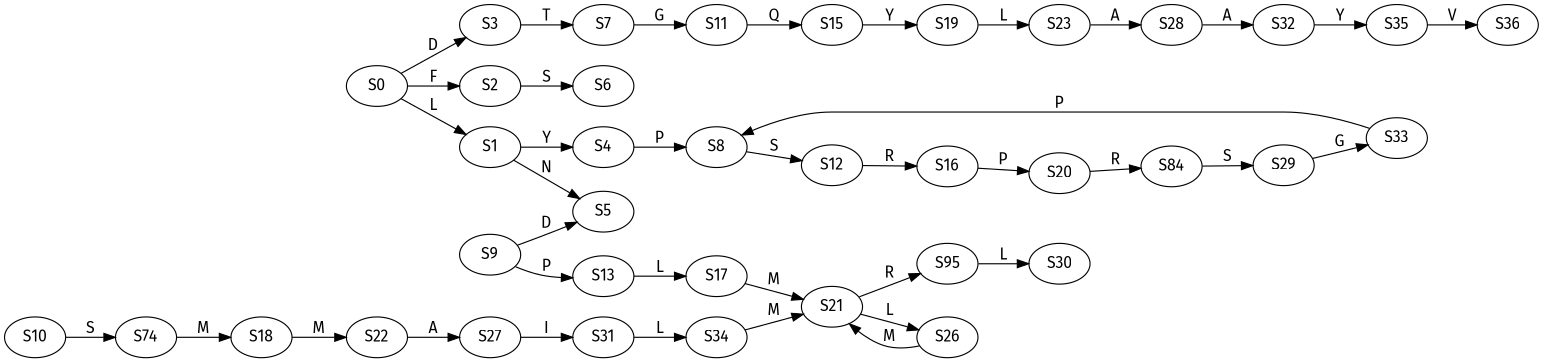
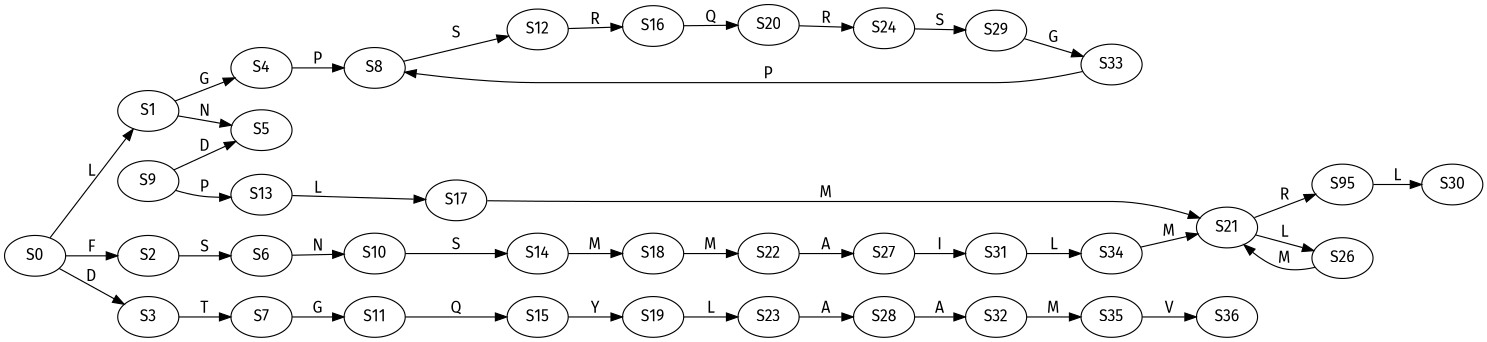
(1340, 16) -> (1054, 308)
(547, 139) -> (205, 80)
(1003, 160) -> (711, 18)
(1172, 166) -> (884, 28)
none -> (312, 255)
(146, 337) -> (538, 254)
